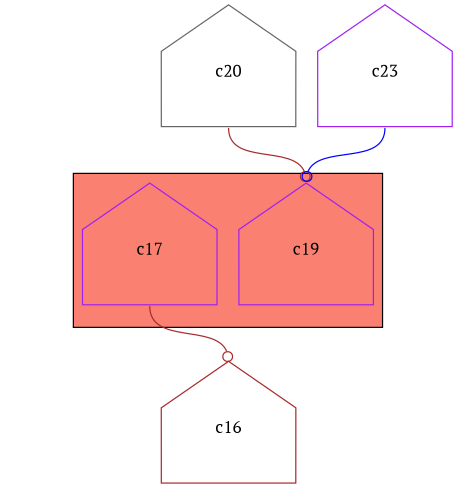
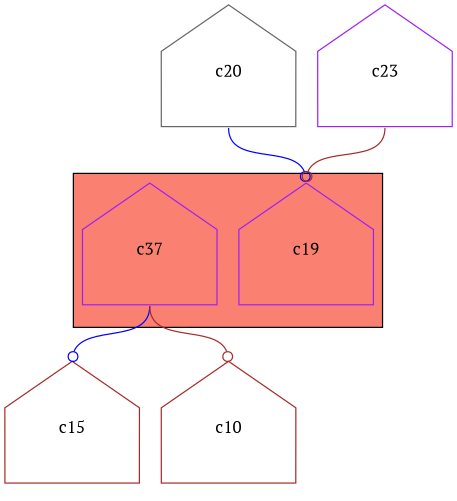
(263, 154) -> (263, 154)
(350, 154) -> (350, 154)
(150, 250) -> (150, 250)
none -> (72, 429)
(229, 429) -> (229, 429)
